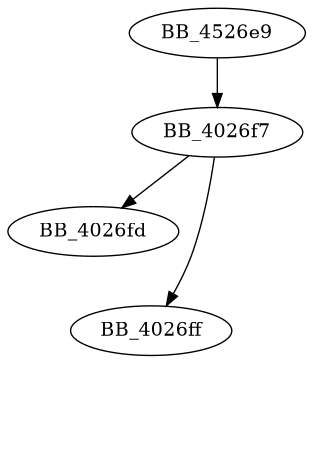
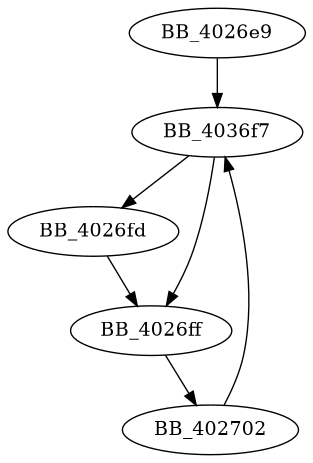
(217, 33) -> (217, 33)
(217, 132) -> (217, 132)
none -> (119, 275)
none -> (210, 430)
